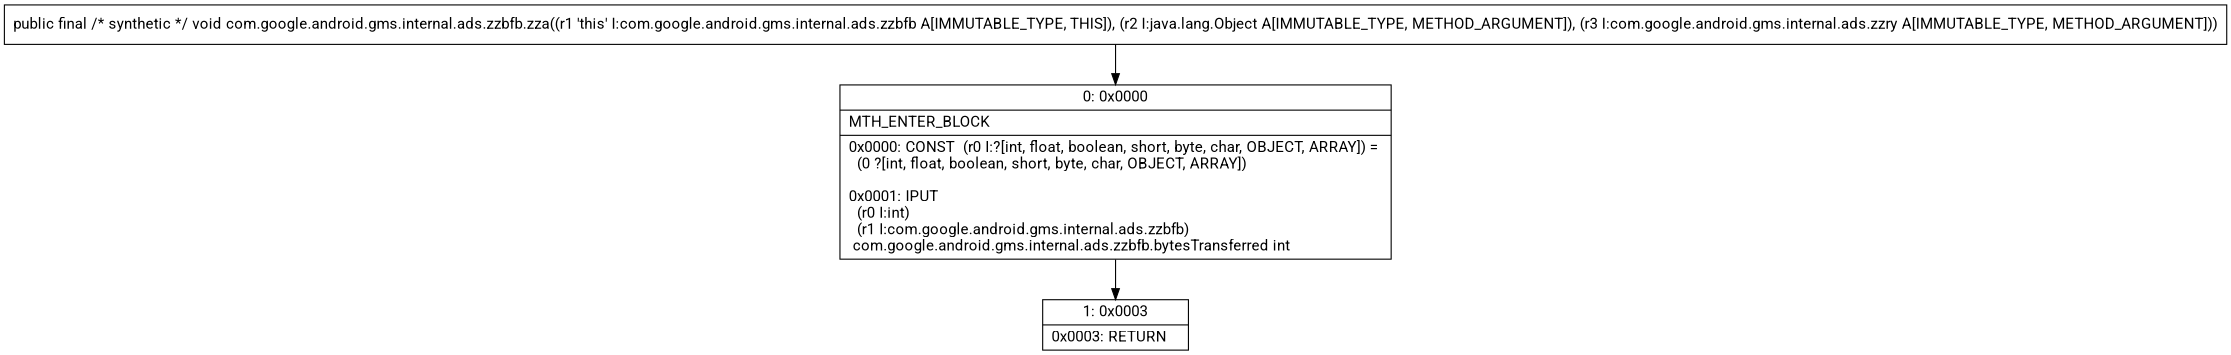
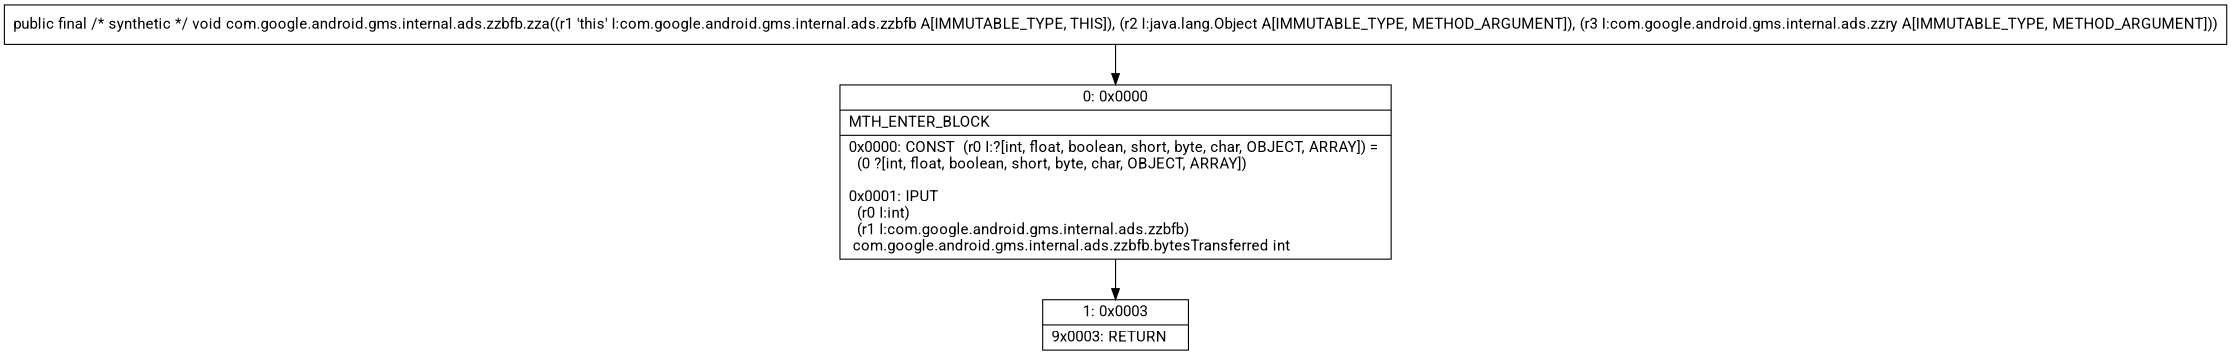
(1116, 337) -> (1116, 337)
